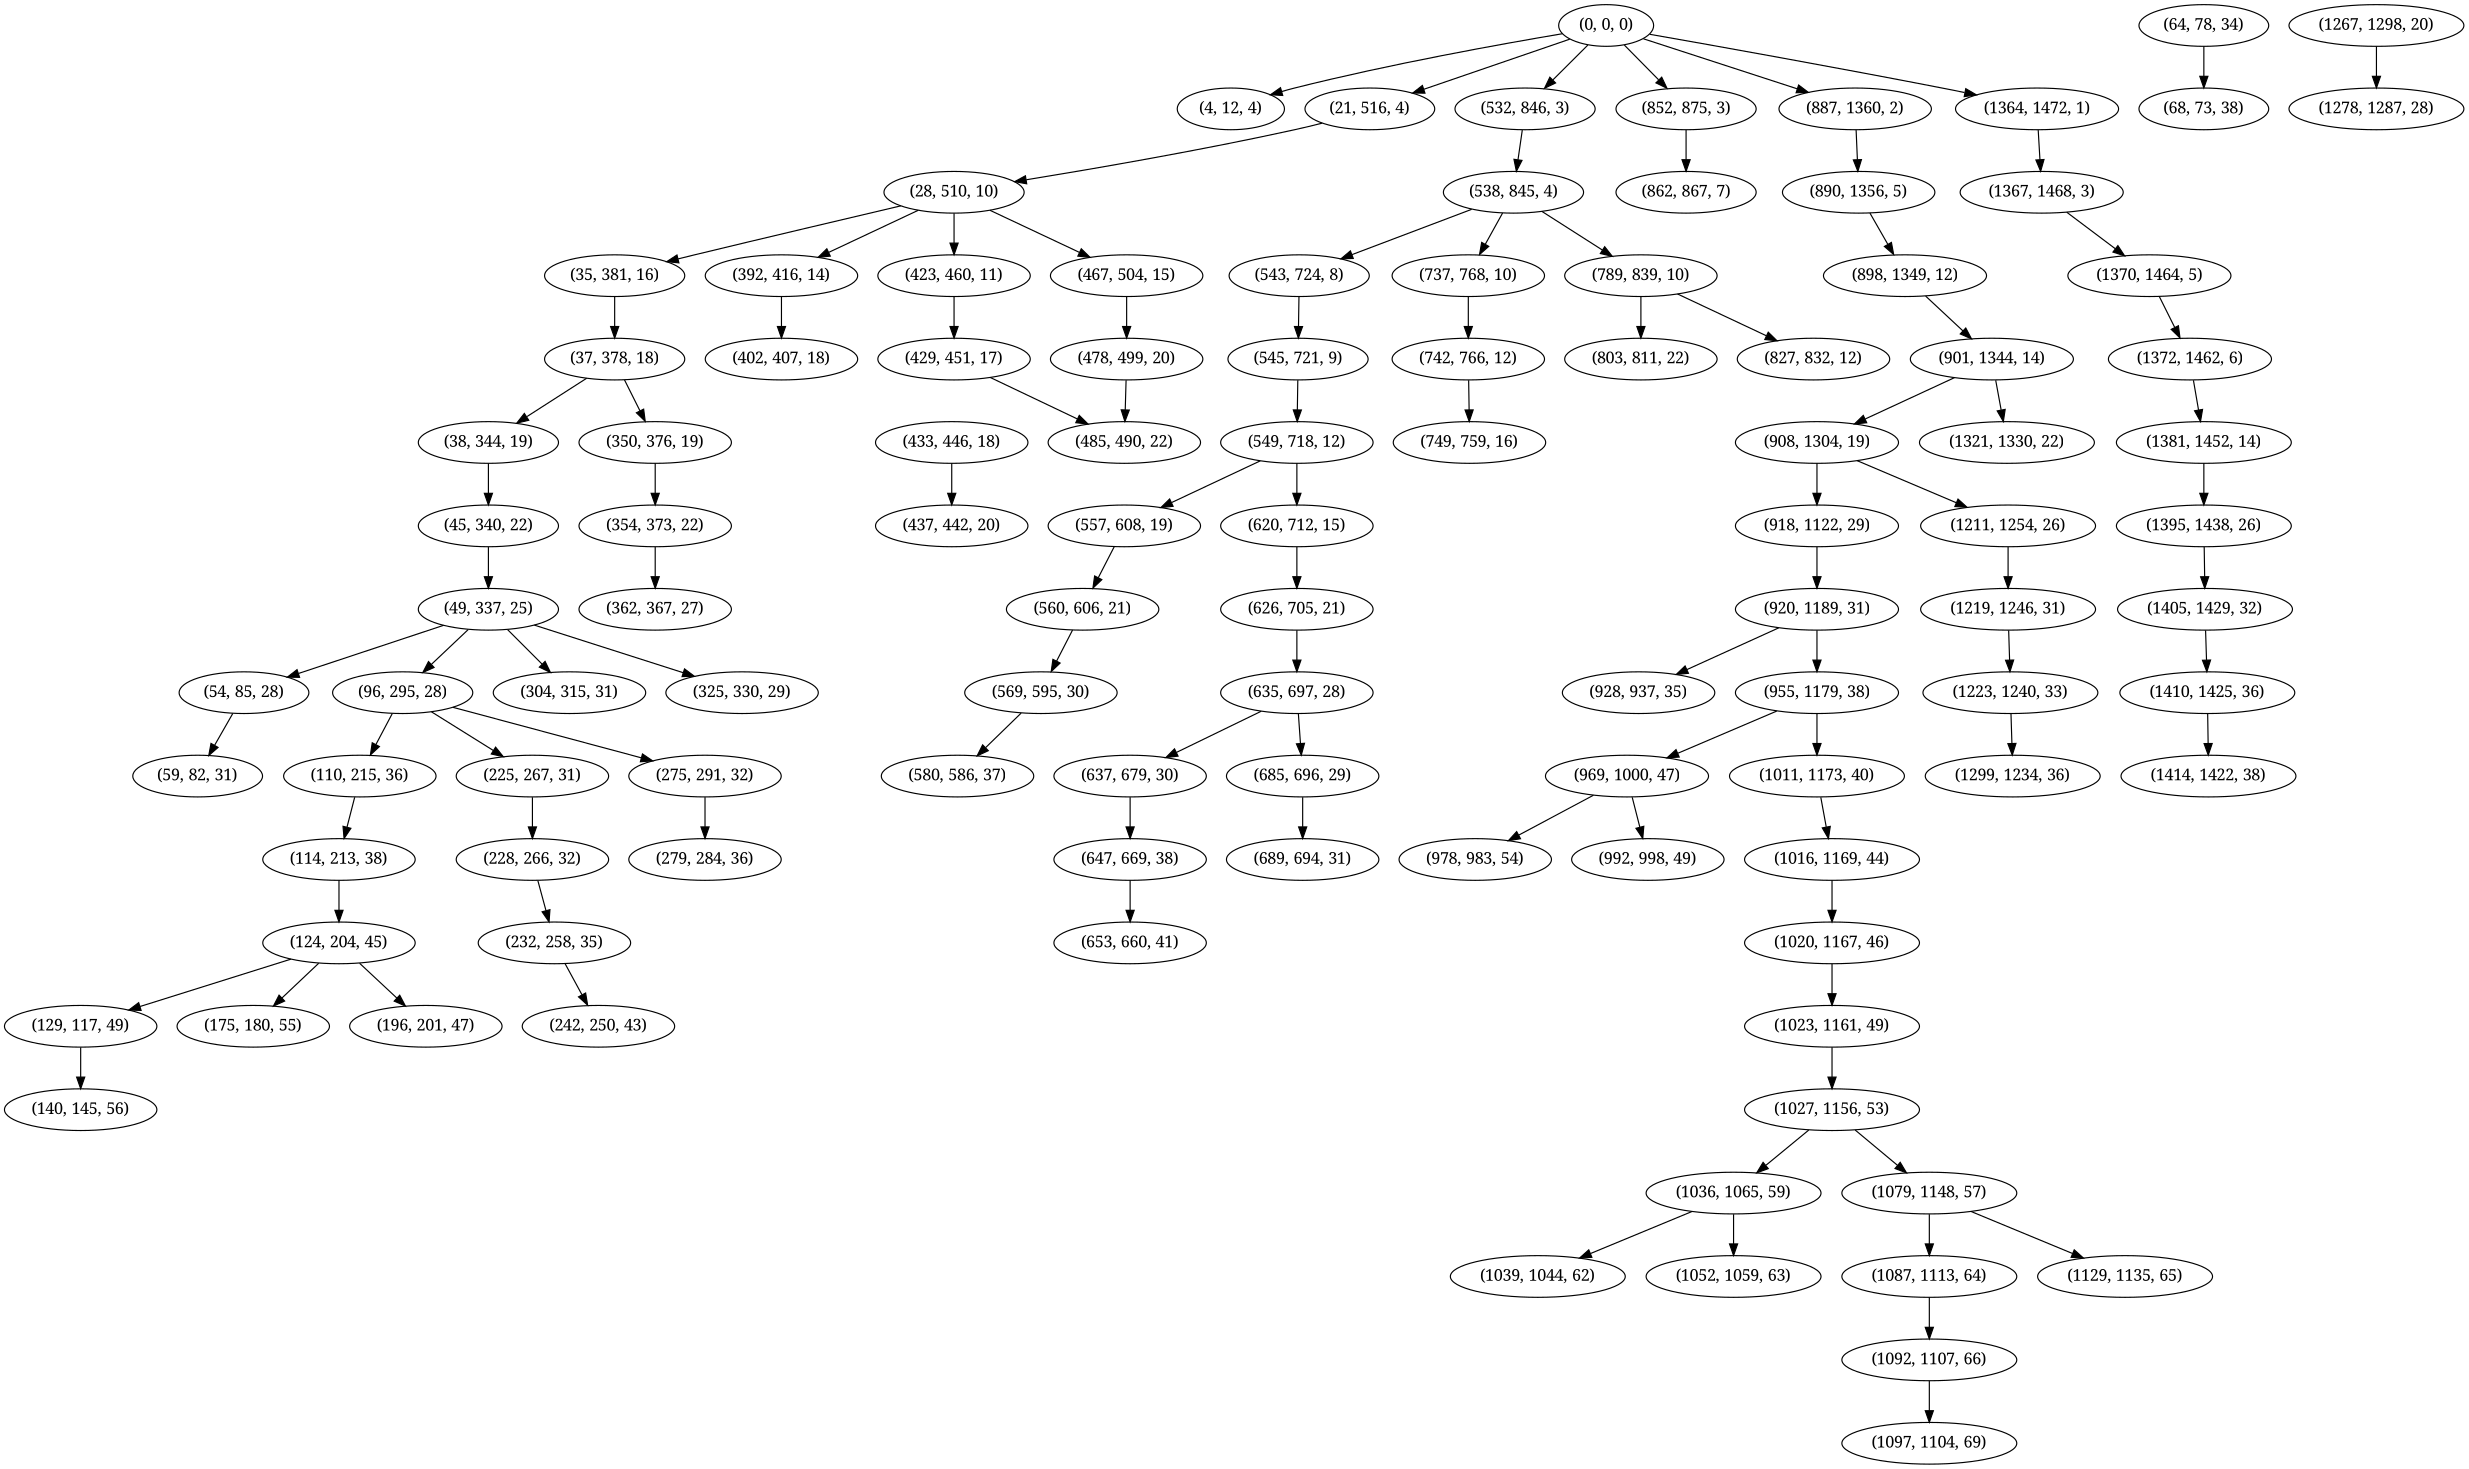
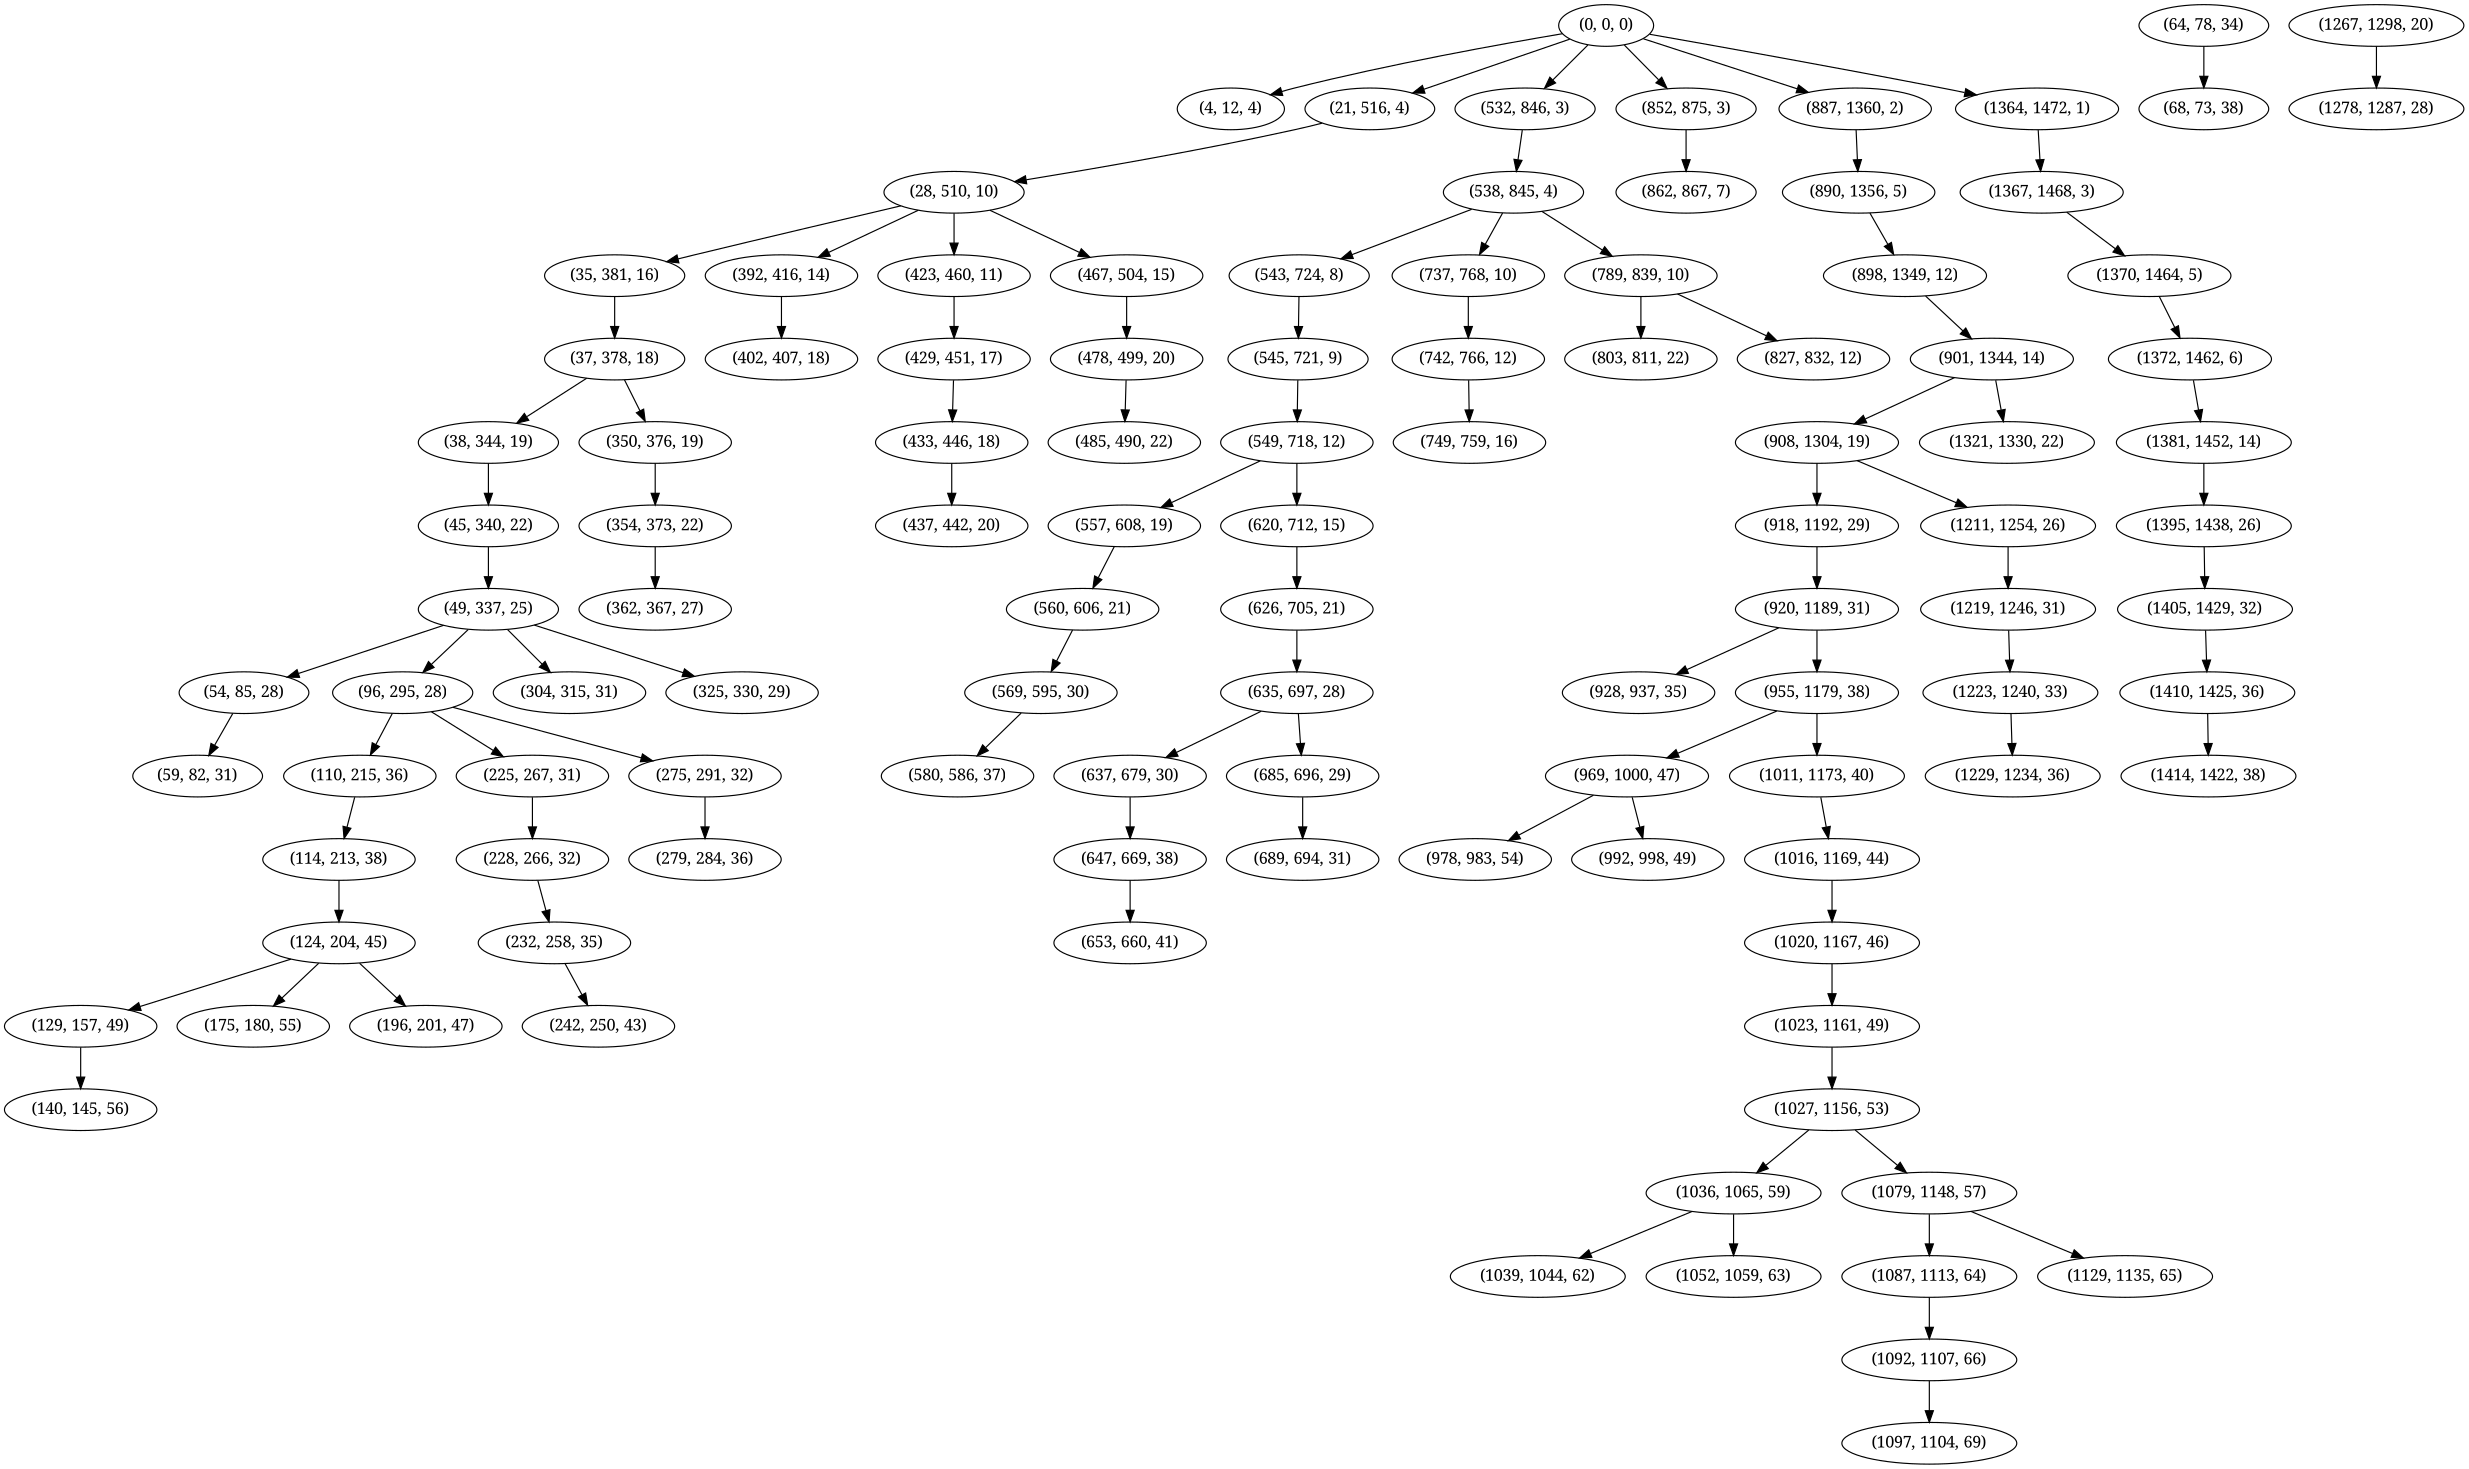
(1034, 398) -> (953, 395)
(1817, 526) -> (1817, 526)
(2013, 776) -> (2013, 776)
(81, 1026) -> (81, 1026)
